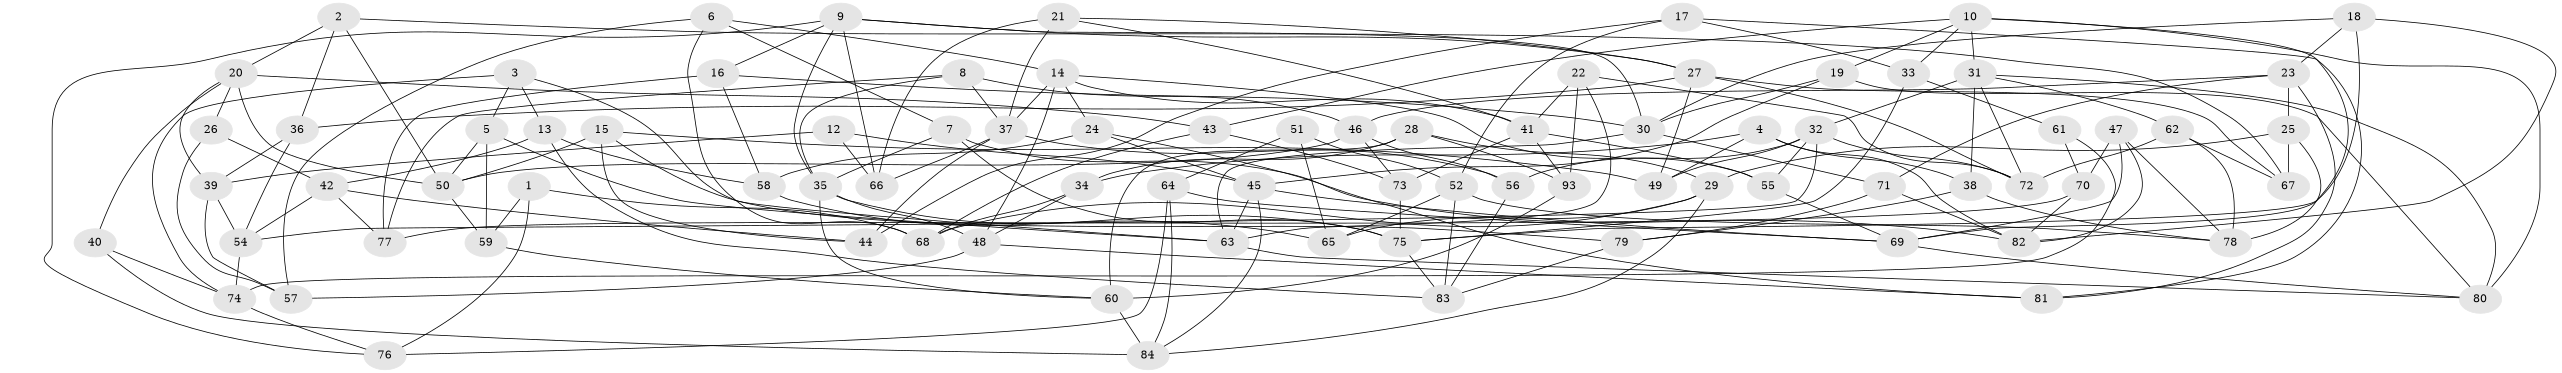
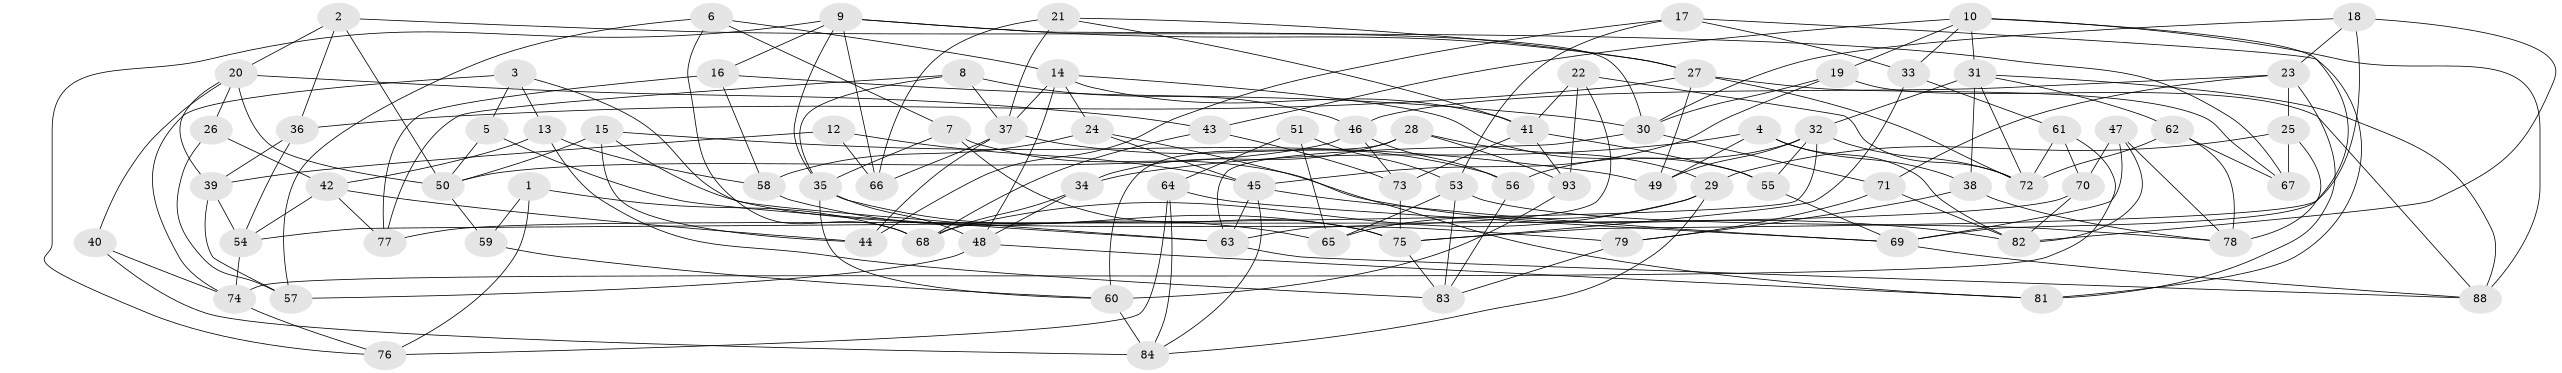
none -> (2044, 158)
(487, 186) -> none
(1457, 186) -> (1457, 186)
(2481, 299) -> (2481, 299)
